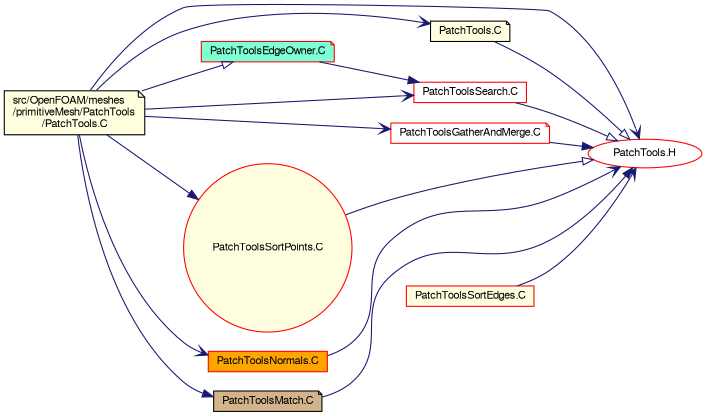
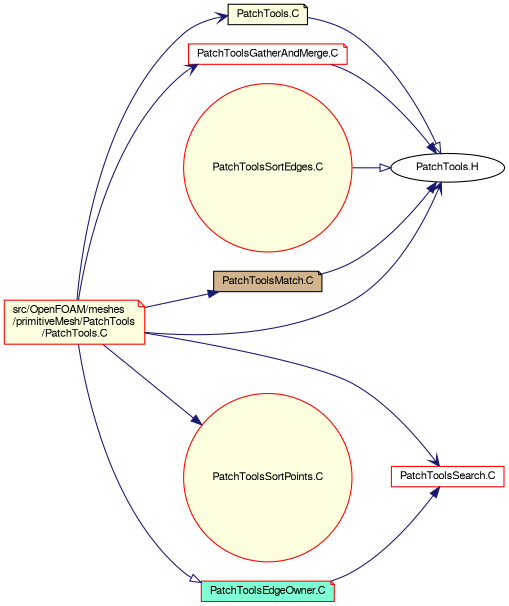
(75, 113) -> (75, 322)
(562, 117) -> none
(645, 154) -> (448, 168)
(463, 182) -> none
(583, 241) -> (366, 168)
(470, 296) -> (268, 168)
(268, 362) -> none
